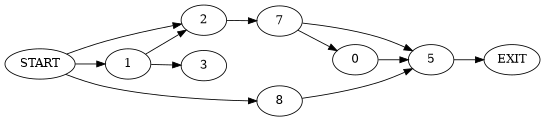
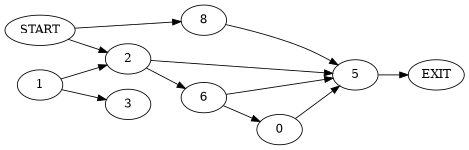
(280, 21) -> (204, 98)
(86, 64) -> none
none -> (238, 67)
